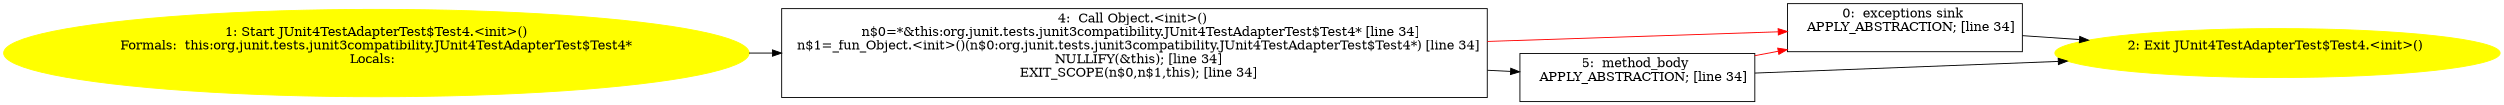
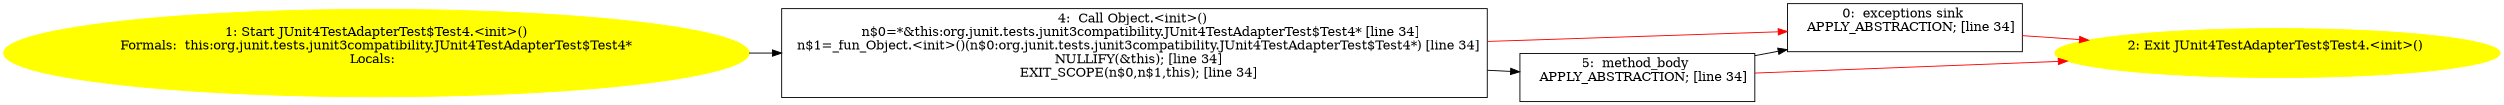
(2051, 38) -> (2051, 38)
(1766, 53) -> (1766, 53)
(1907, 67) -> (1907, 67)
